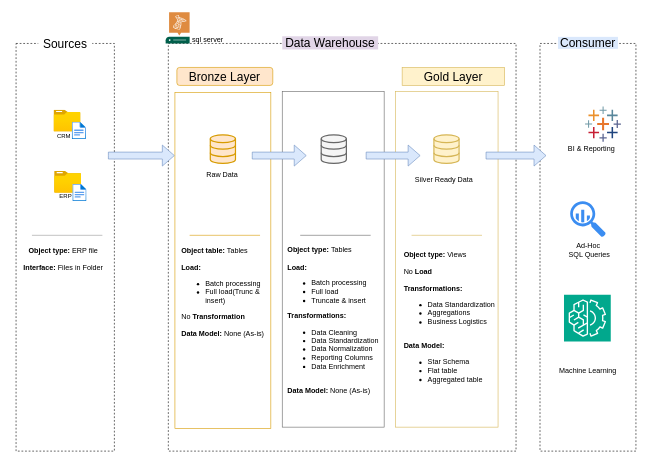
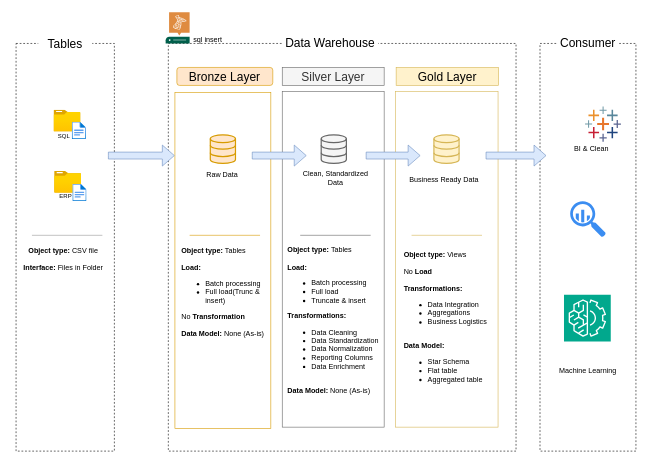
(208, 40) -> (208, 40)
(330, 43) -> (330, 43)
(588, 43) -> (588, 43)
(65, 44) -> (65, 44)
none -> (333, 77)
(454, 77) -> (448, 77)
(64, 136) -> (64, 136)
(592, 149) -> (592, 149)
none -> (336, 178)
(444, 180) -> (444, 180)
(590, 251) -> none
(63, 260) -> (63, 260)
(225, 293) -> (225, 293)
(442, 321) -> (437, 321)
